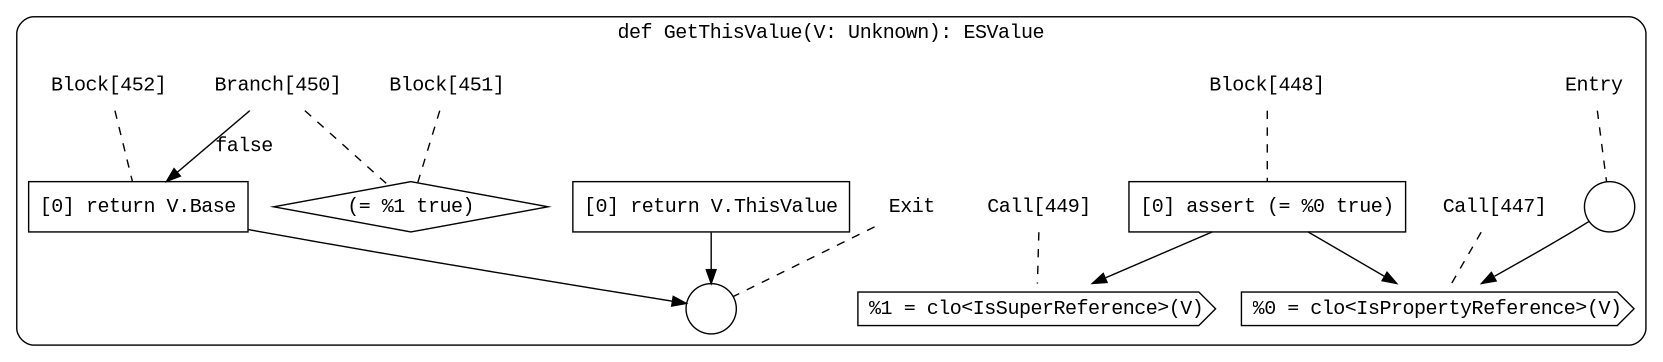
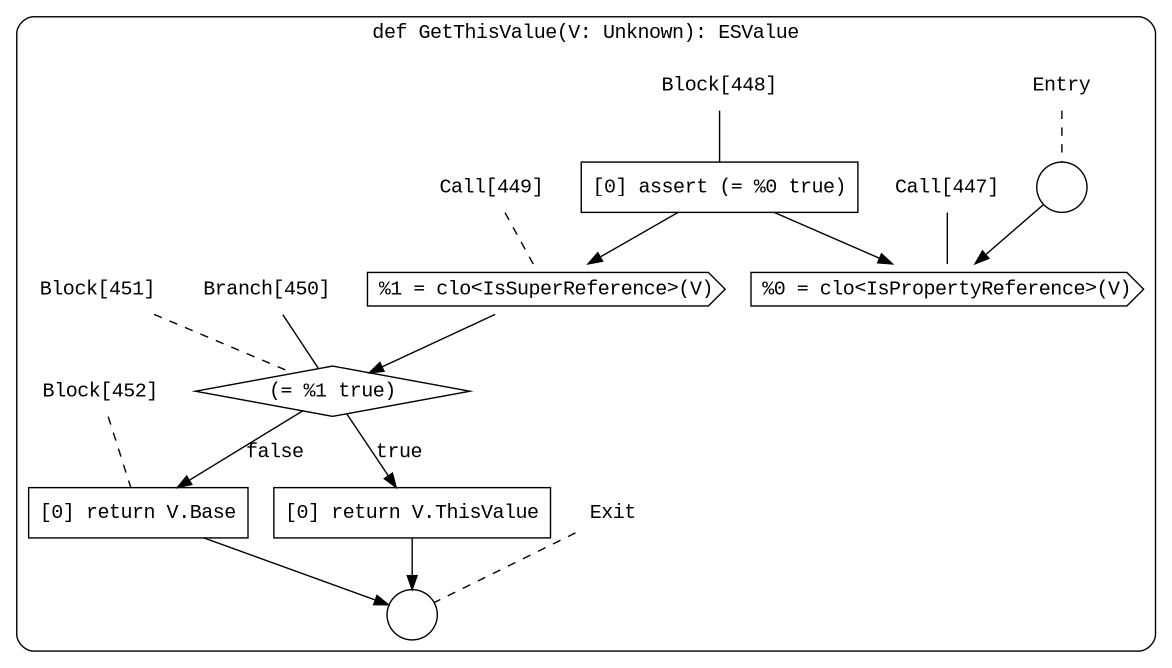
(214, 141) -> (246, 445)
(1267, 146) -> (720, 136)
(347, 148) -> (300, 341)
(1466, 258) -> (947, 238)
none -> (439, 341)
none -> (367, 445)
